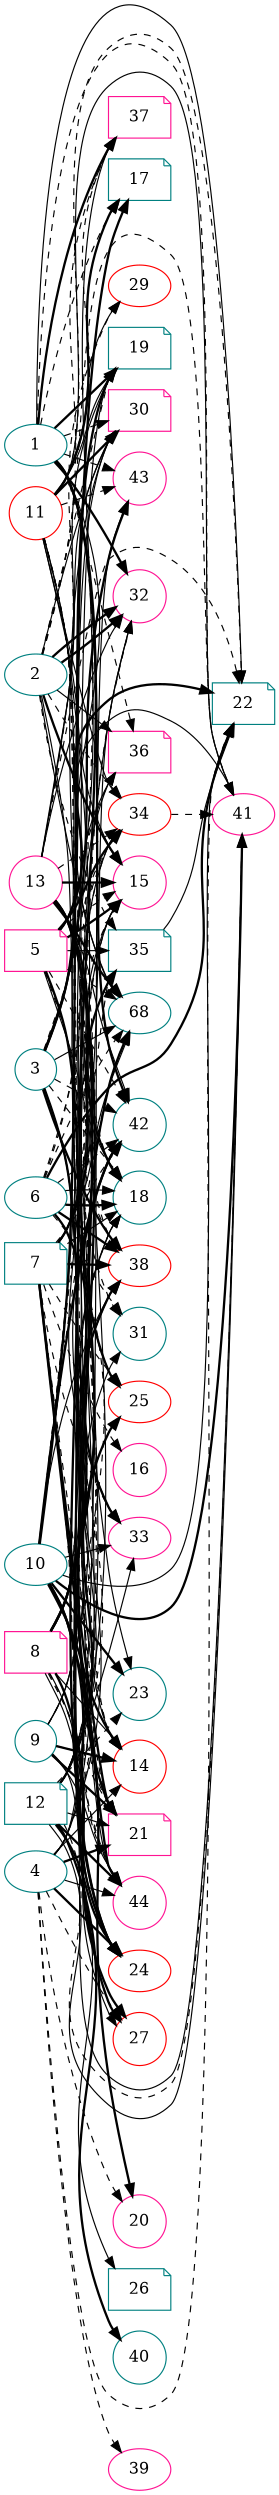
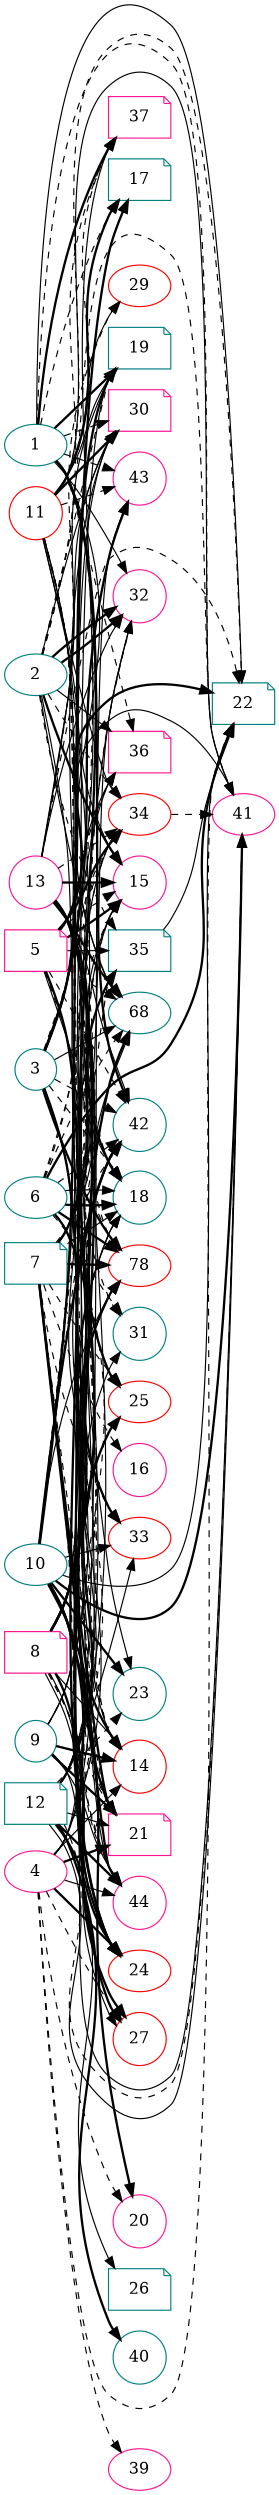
(97, 521) -> (97, 521)
(140, 1266) -> (140, 1266)
(140, 1538) -> (140, 1538)
(36, 1872) -> (36, 1872)
